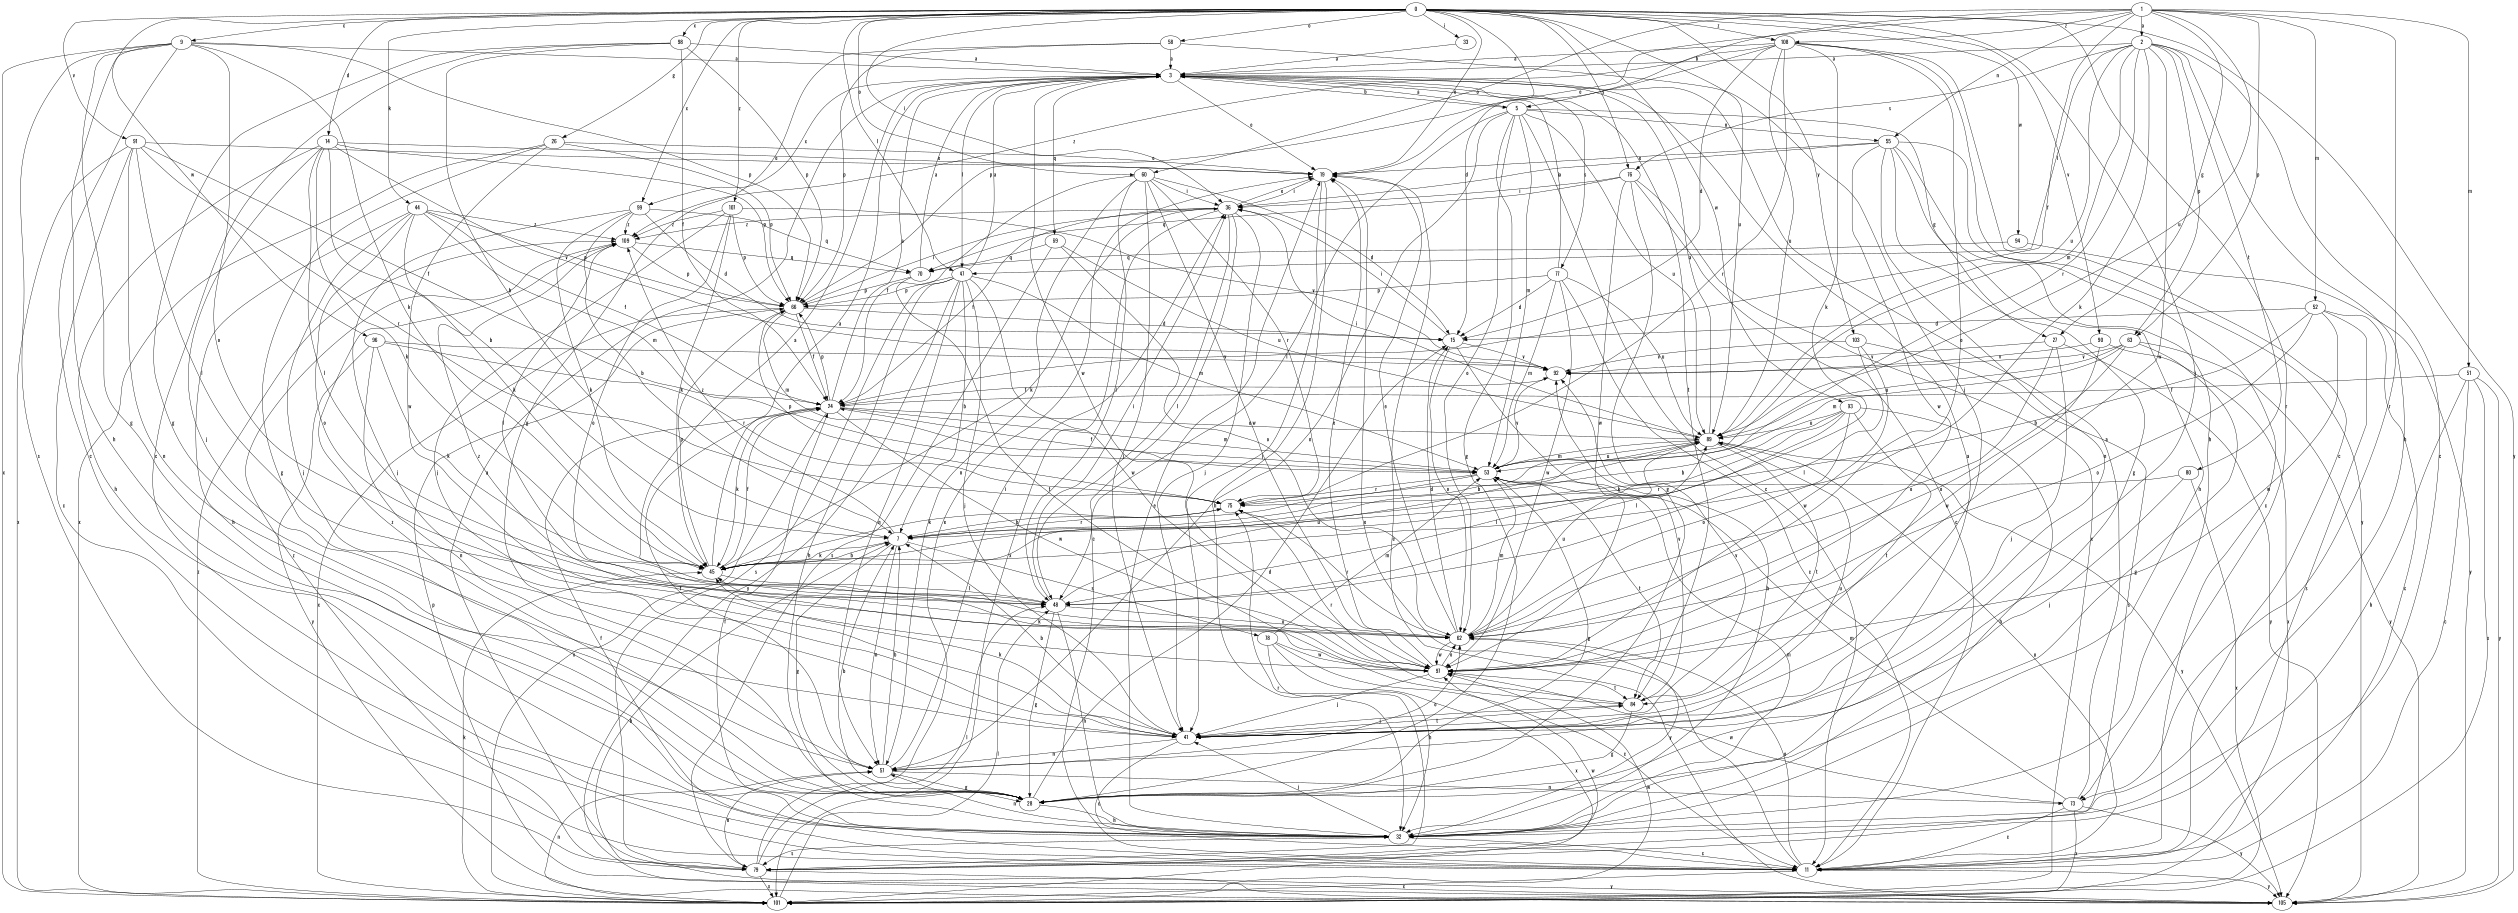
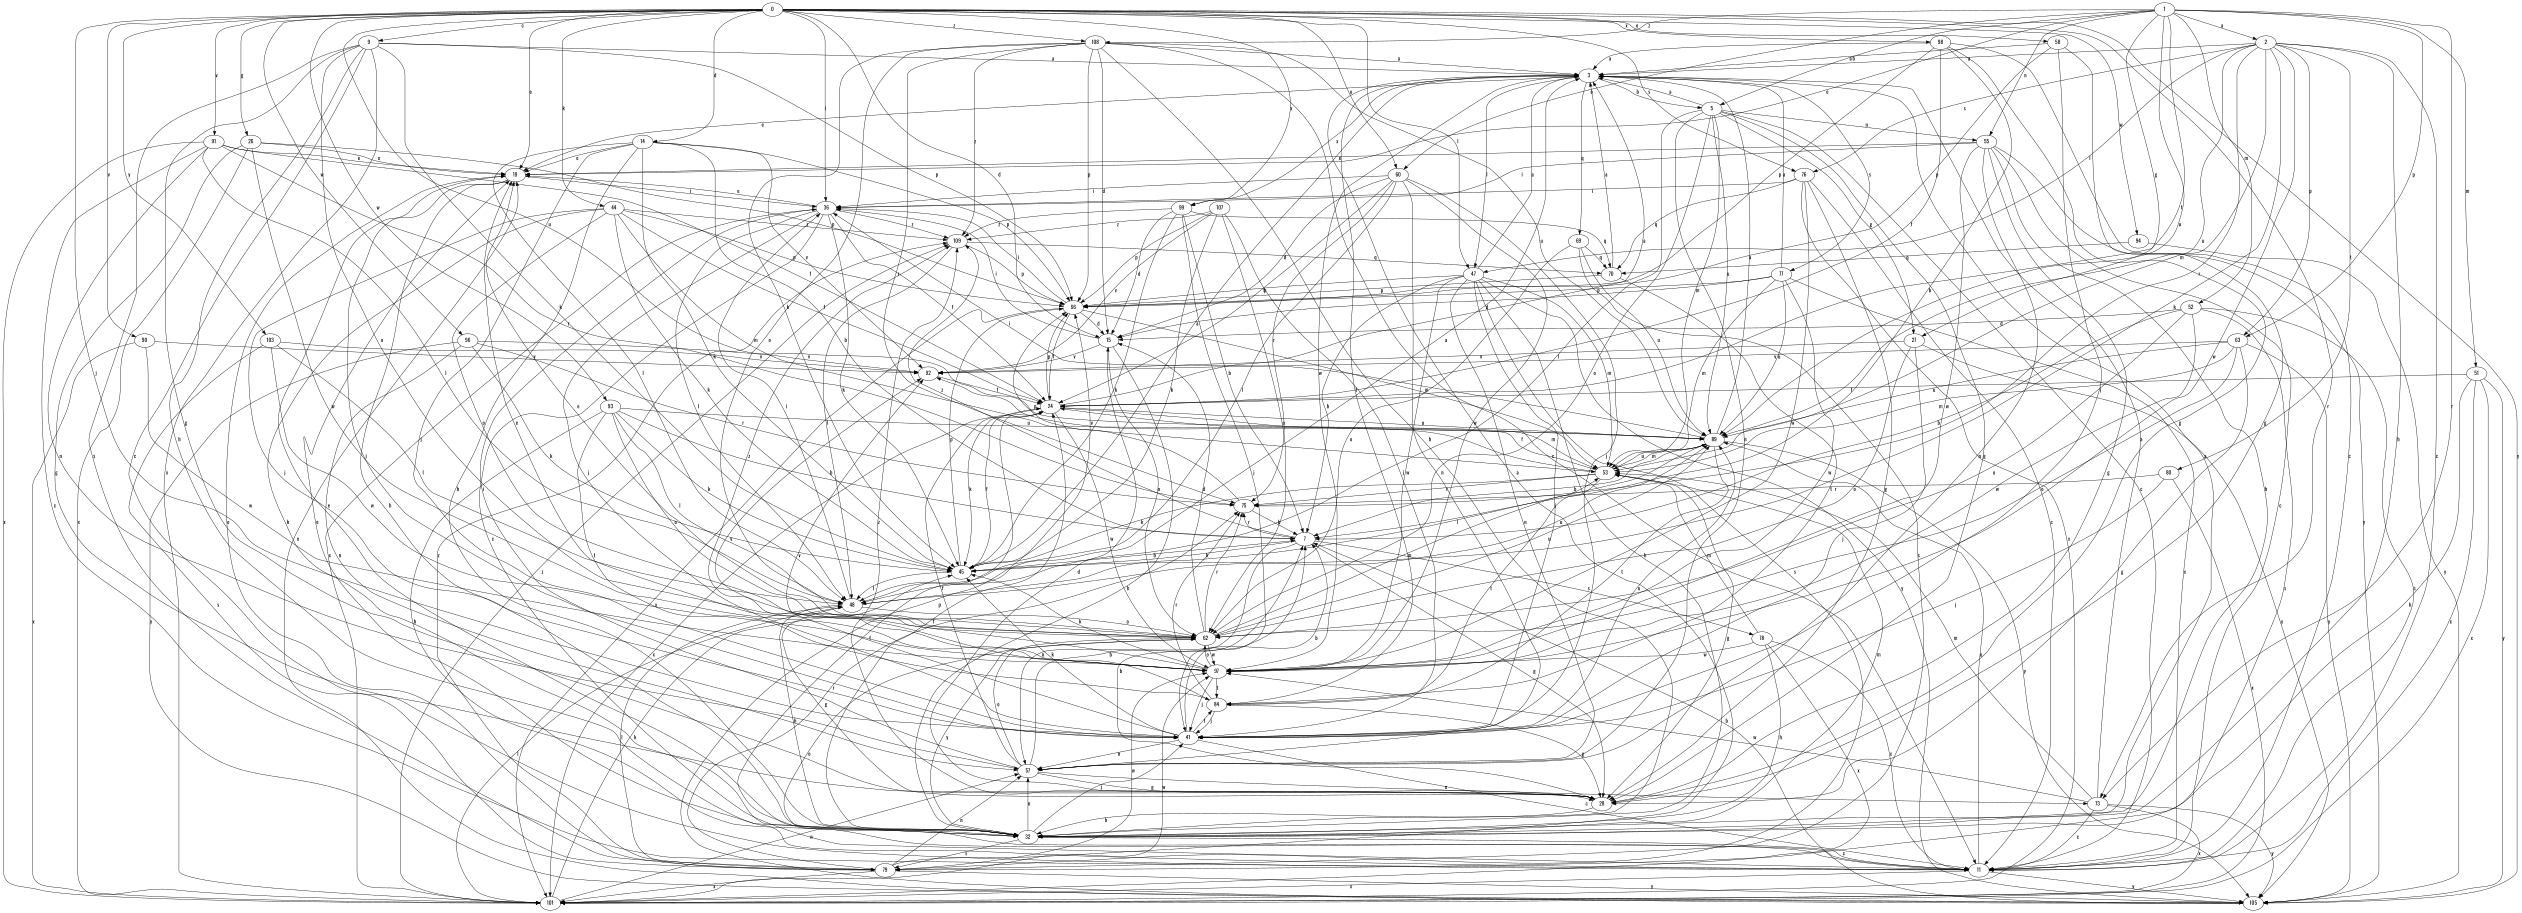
(862, 19) -> none
(1466, 43) -> none
